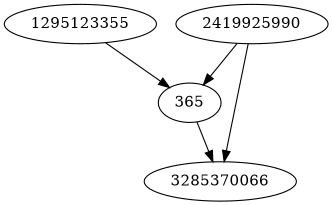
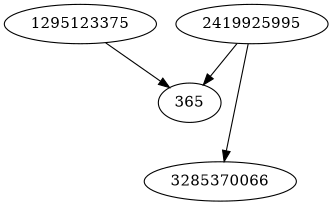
(80, 24) -> (80, 24)
(252, 24) -> (252, 24)
(203, 137) -> none
